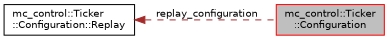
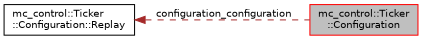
(205, 14) -> (222, 14)
